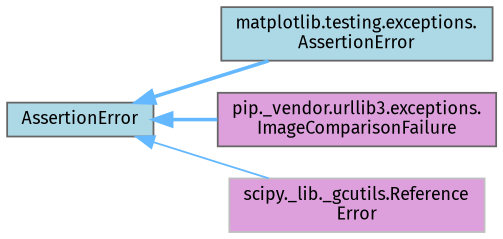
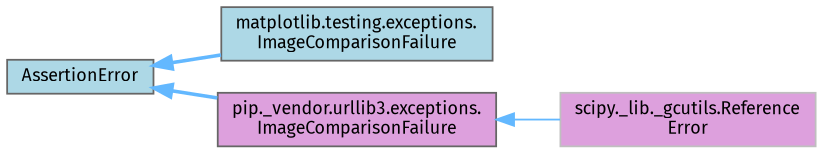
(357, 34) -> (357, 34)
(211, 160) -> (537, 120)
